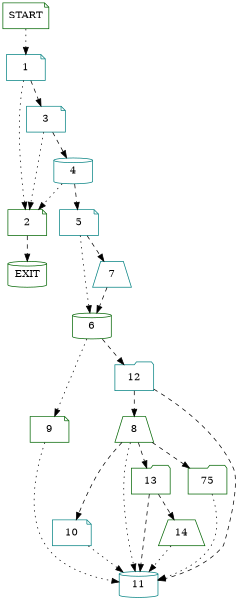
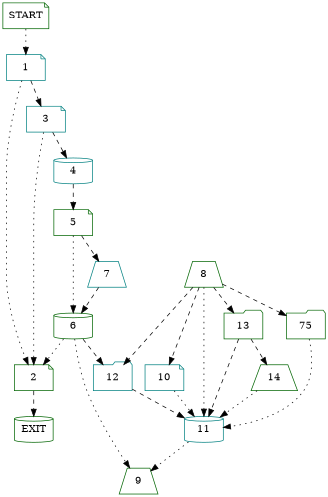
(53, 194) -> (56, 349)
(79, 223) -> (73, 223)
(134, 400) -> (161, 323)
(50, 429) -> (139, 481)
(39, 532) -> (173, 454)
